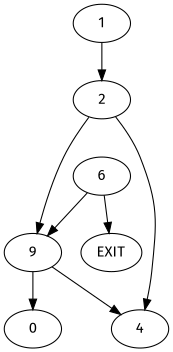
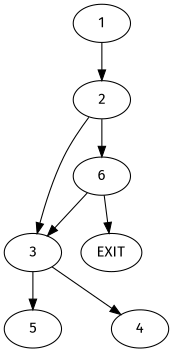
(154, 204) -> (102, 133)
(33, 253) -> (33, 253)
(33, 329) -> (33, 329)
